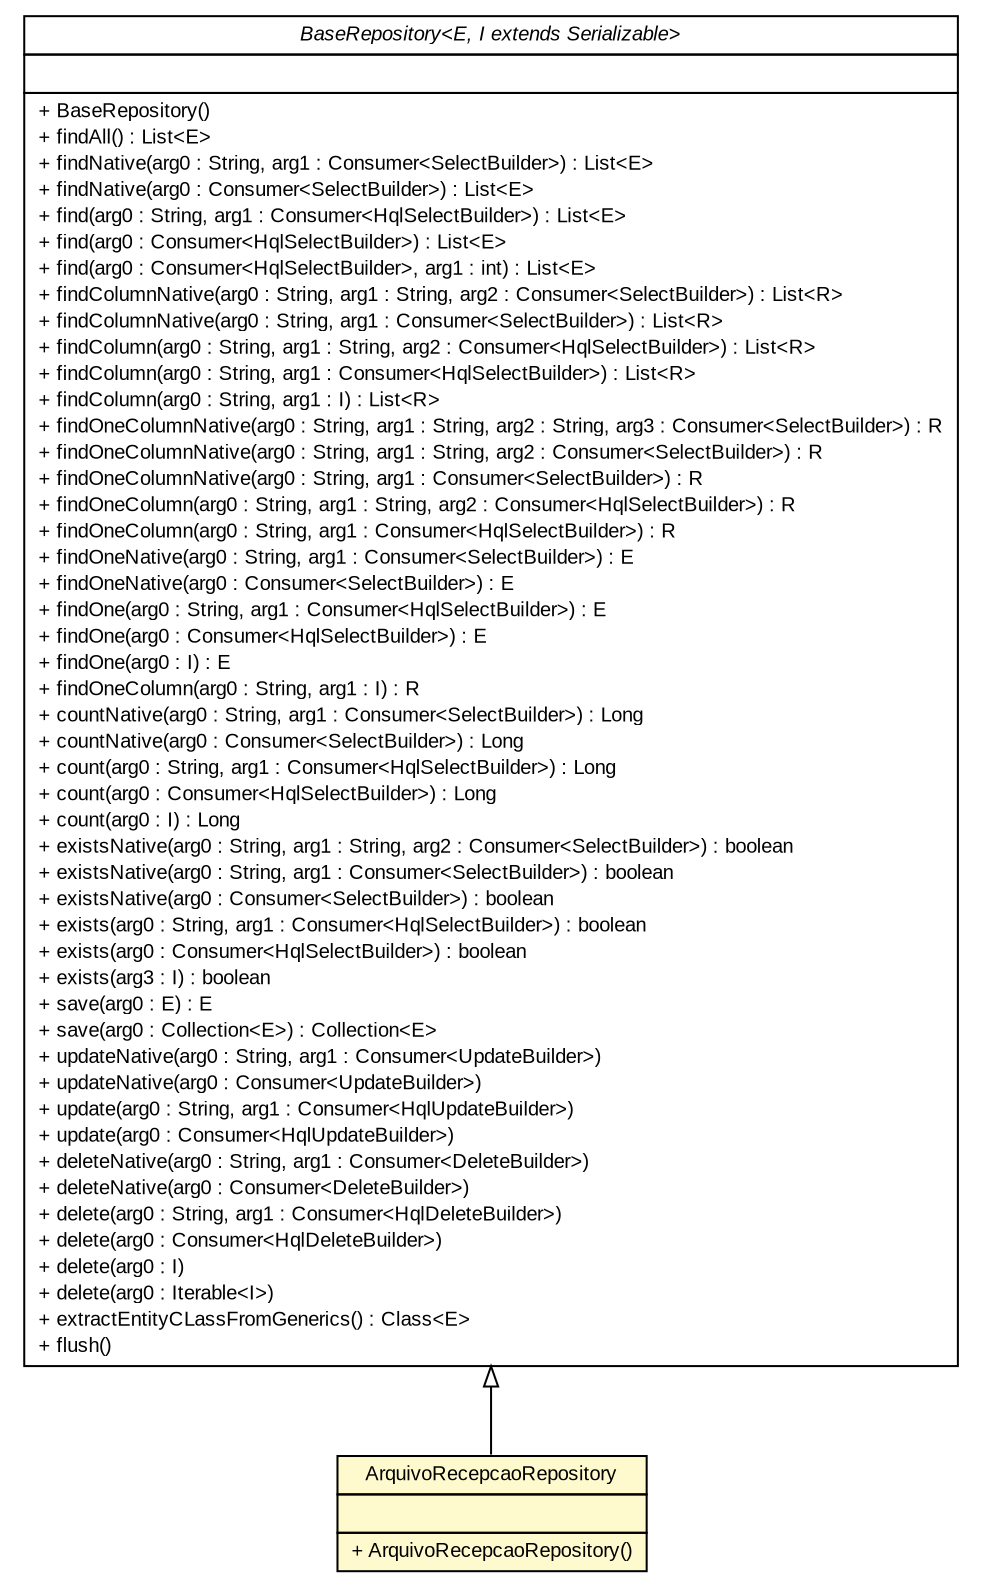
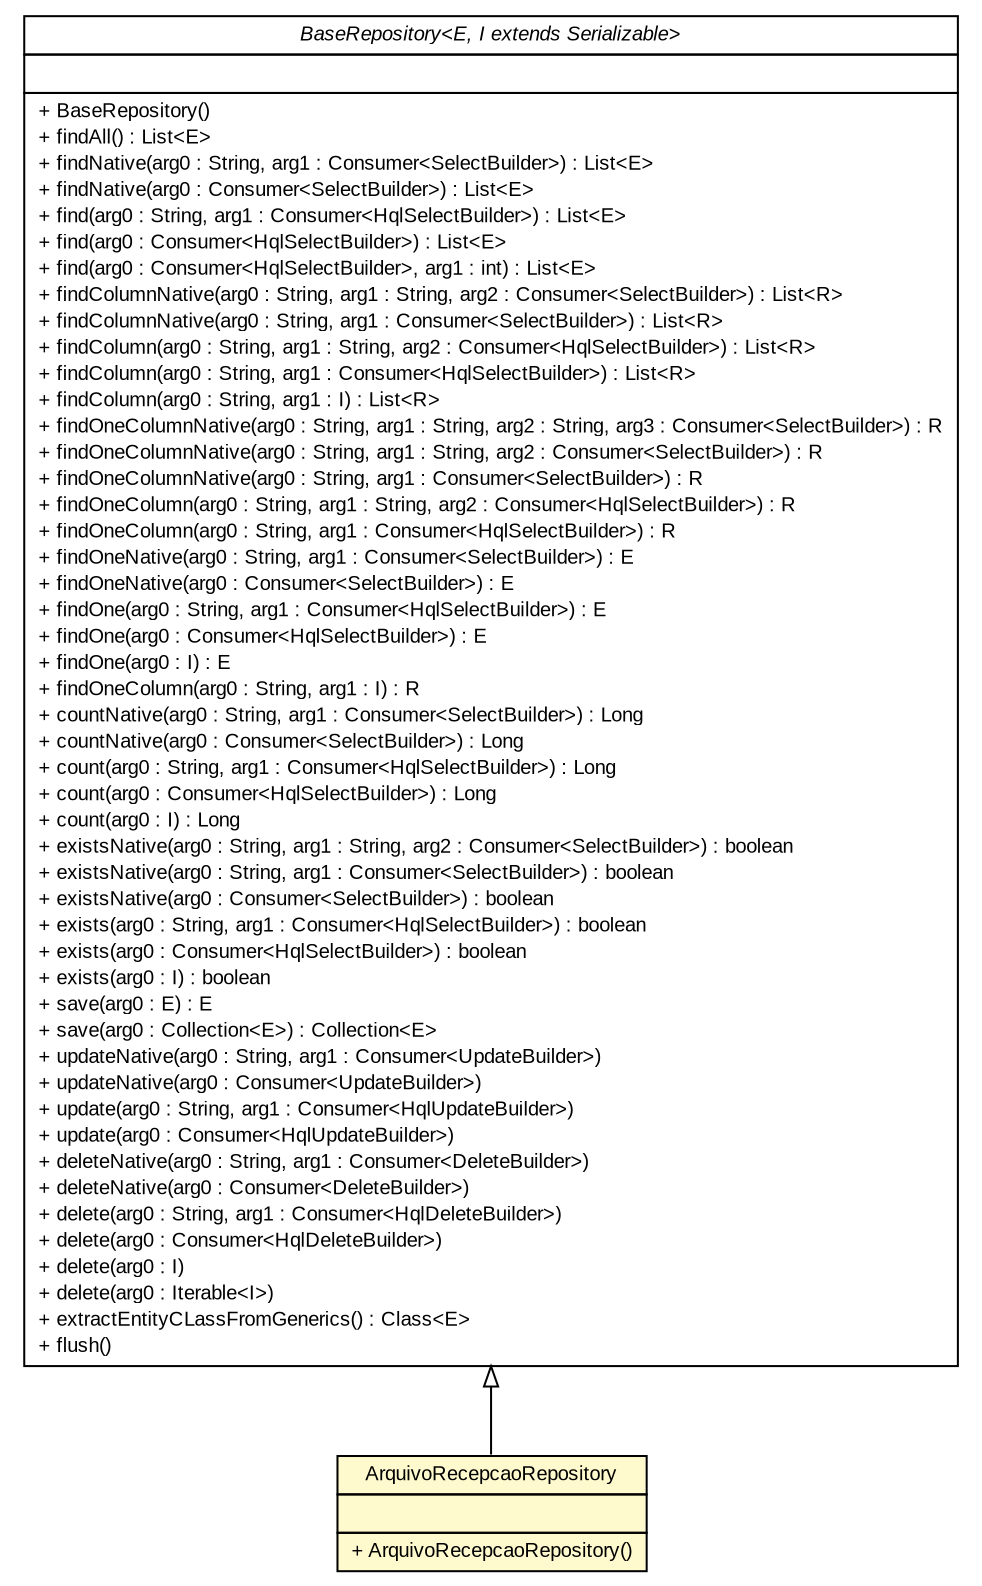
(155, 978) -> (155, 978)
